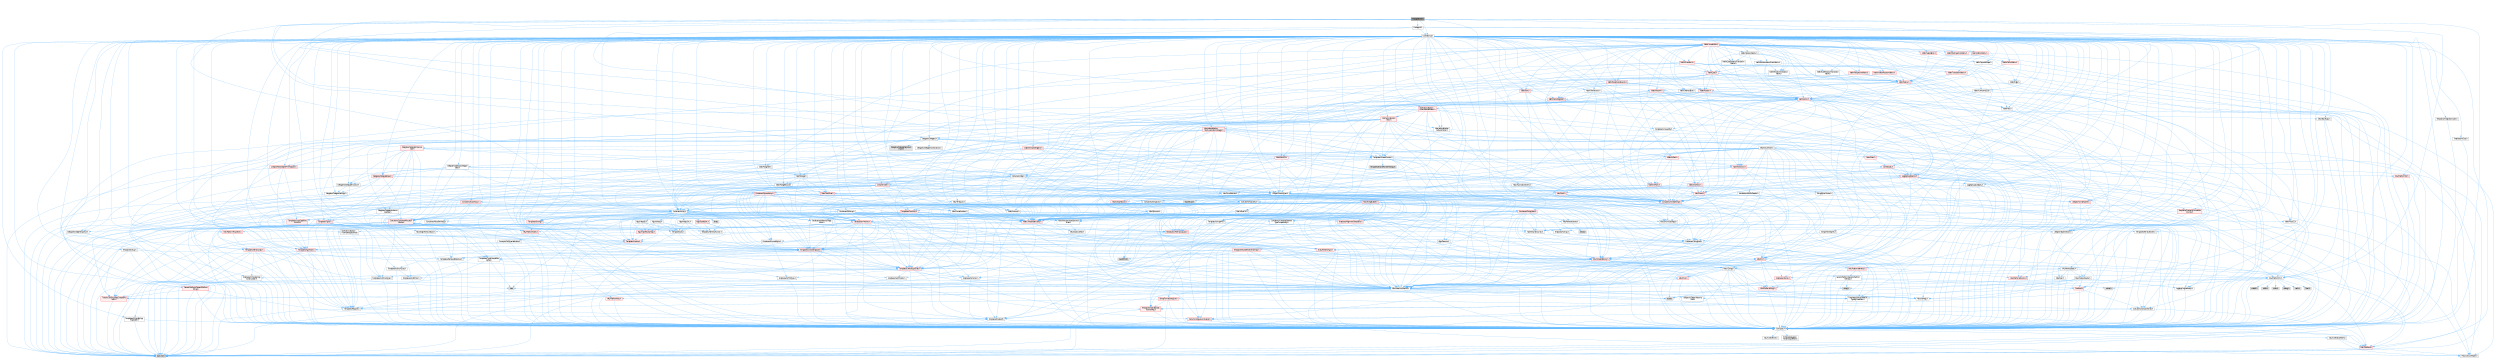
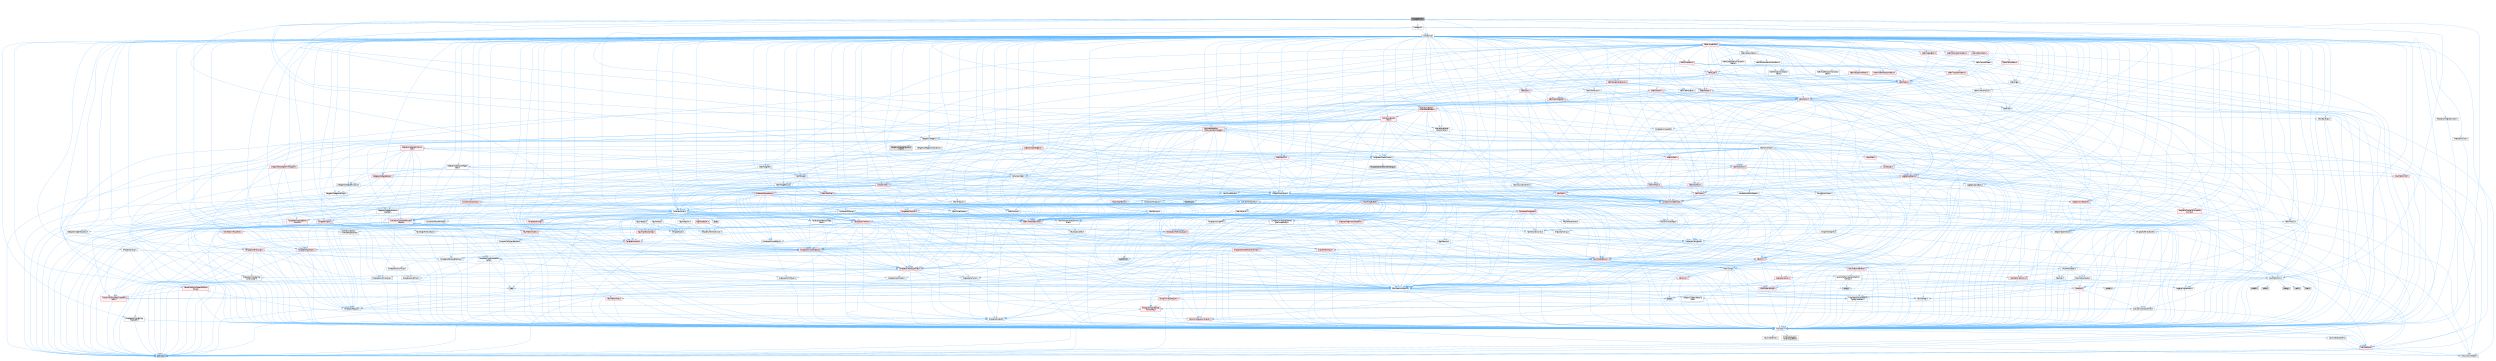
(1583, 232) -> none
(2276, 289) -> none
